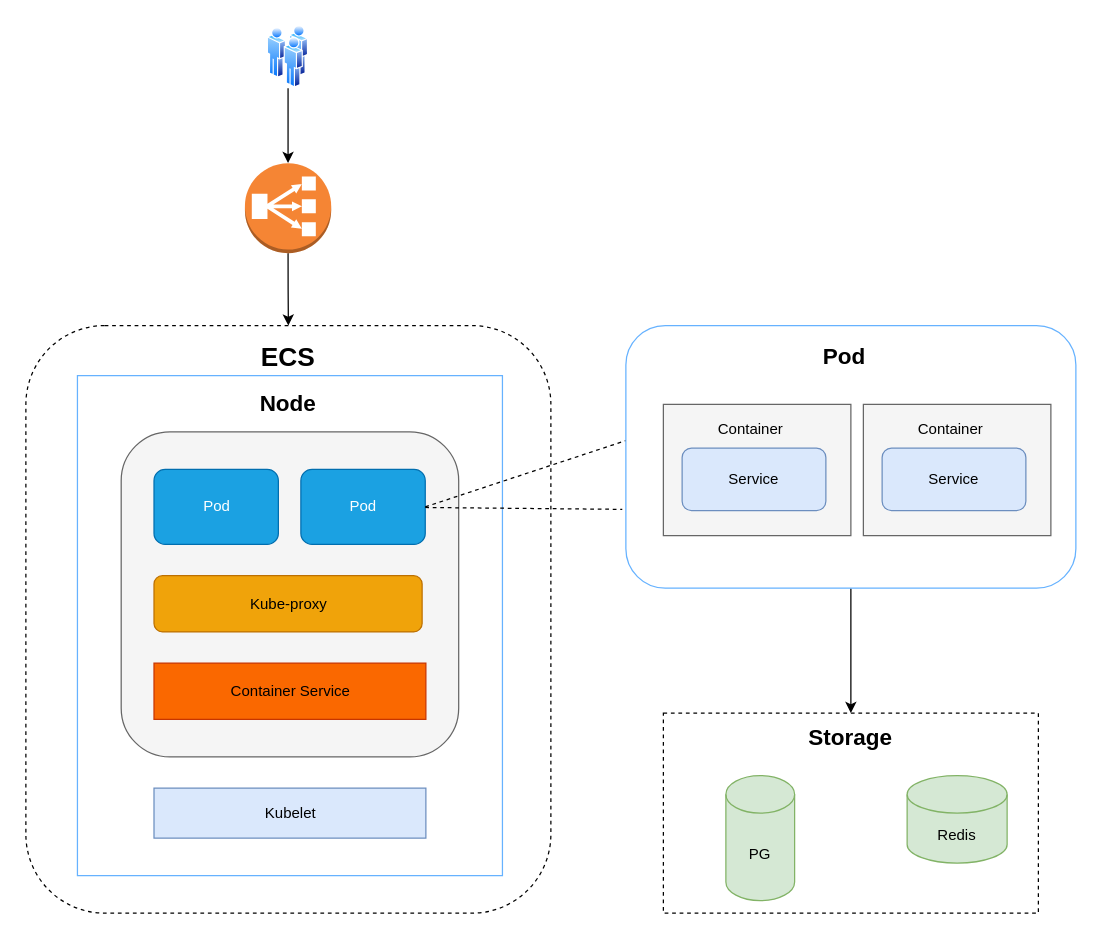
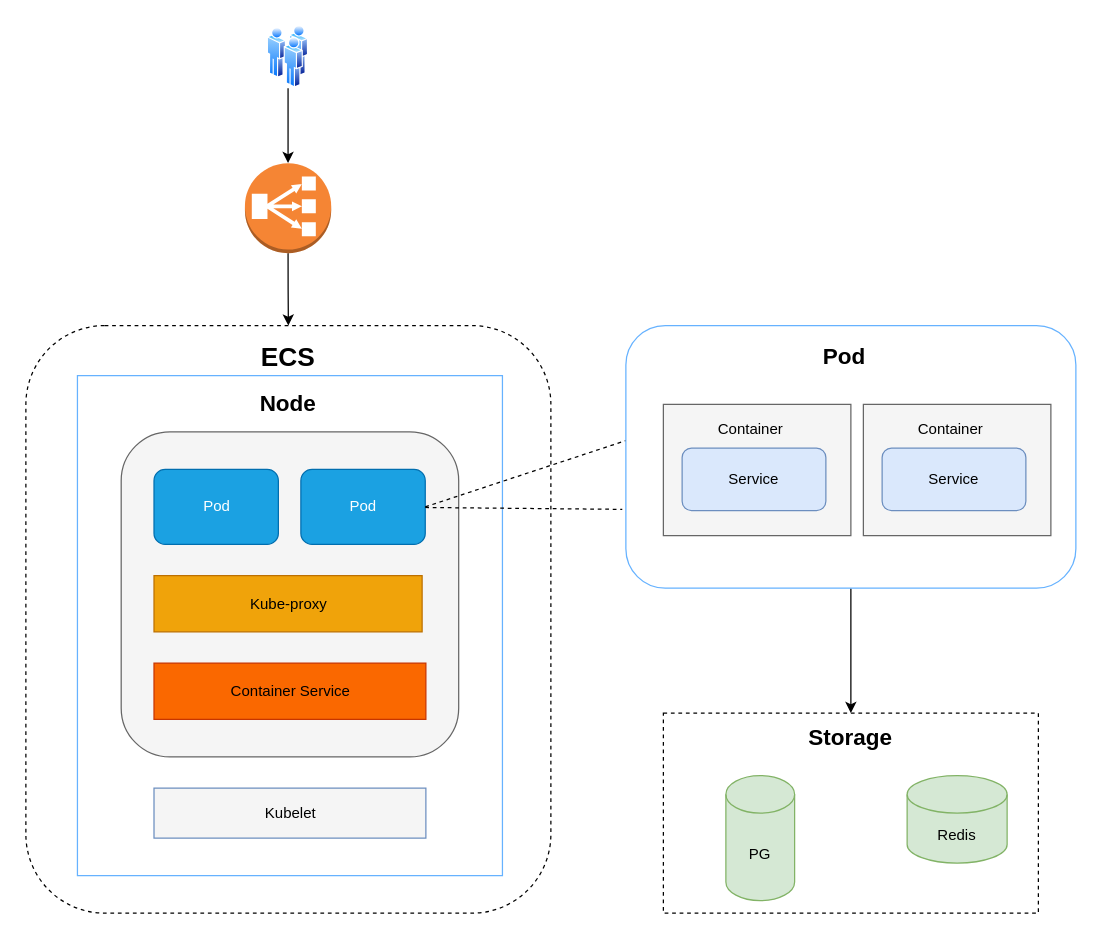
(288, 604) -> (288, 604)
(290, 813) -> (290, 813)
